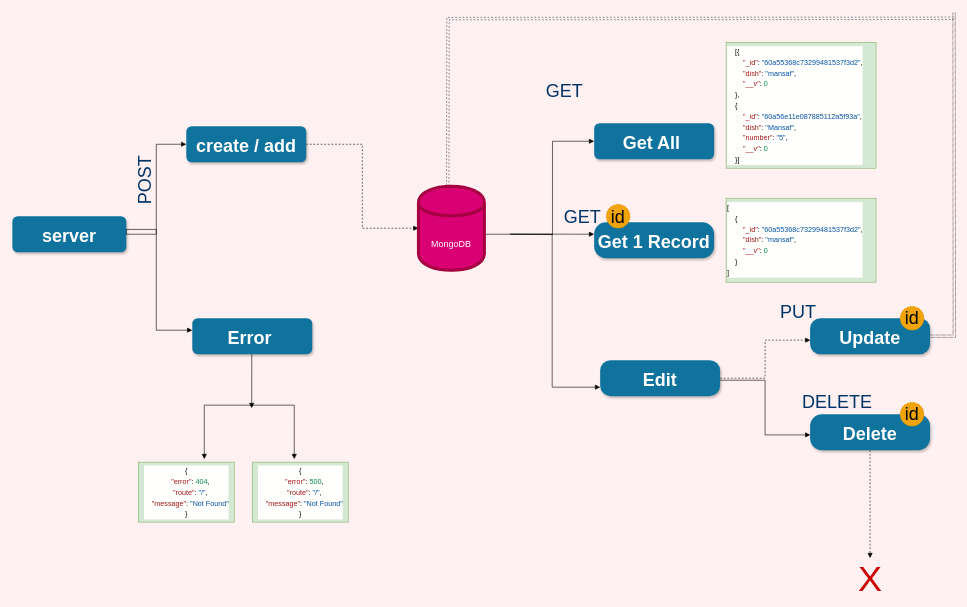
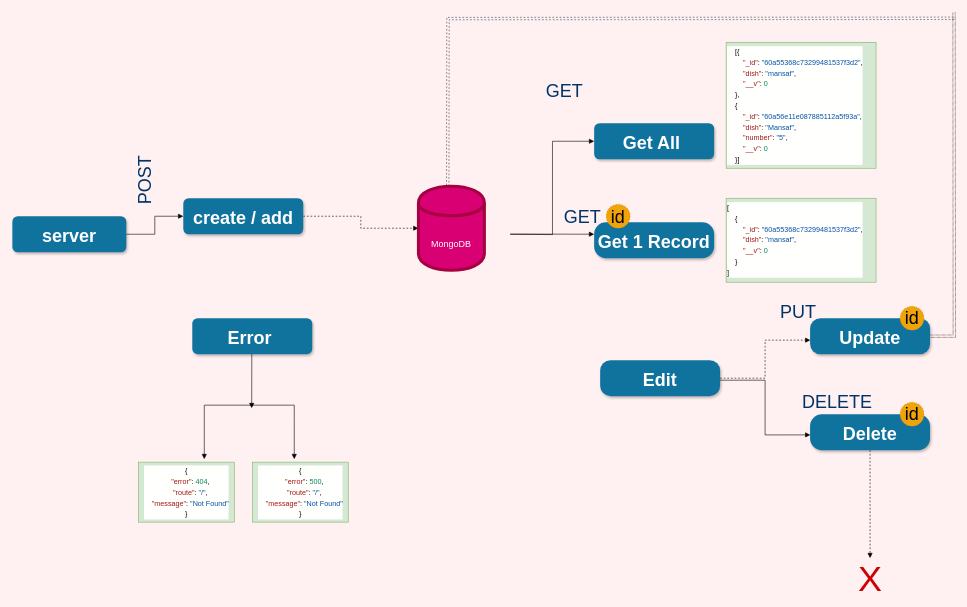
(246, 144) -> (243, 216)
(138, 230) -> none
(594, 387) -> none
